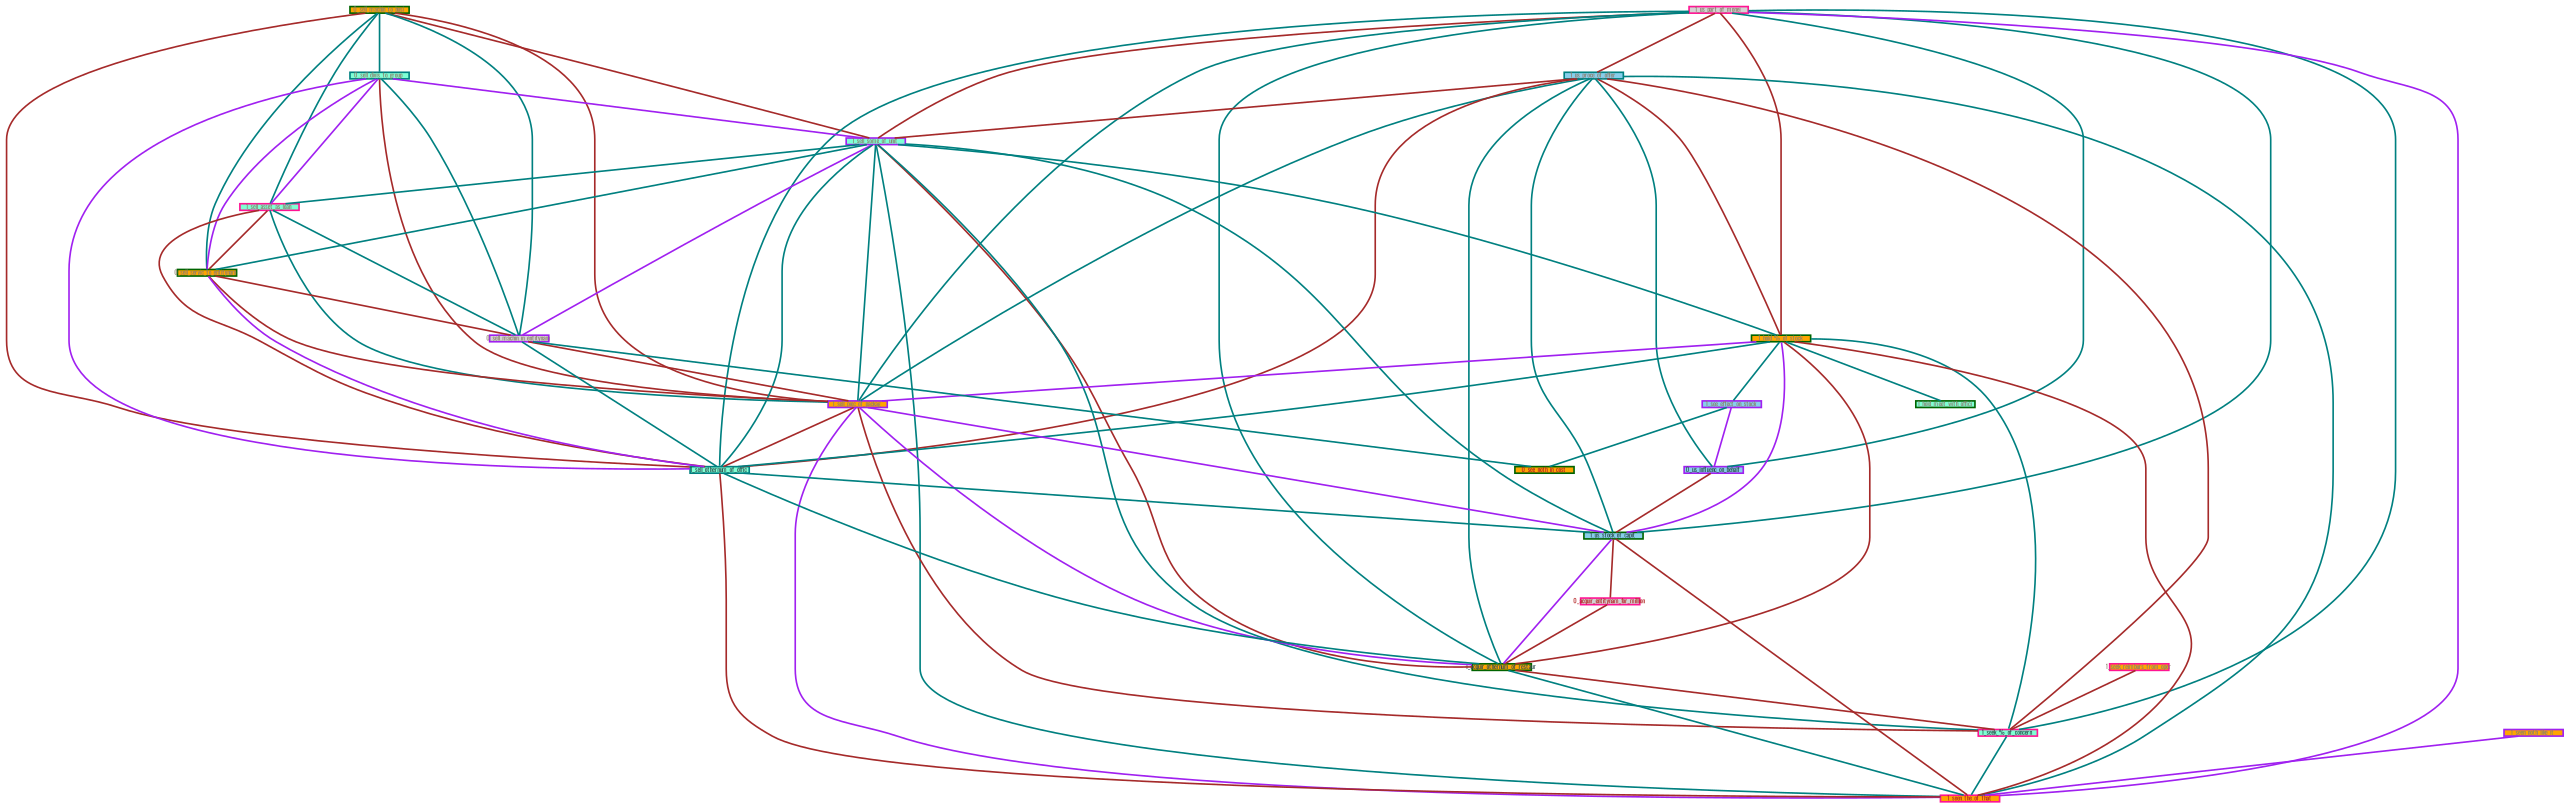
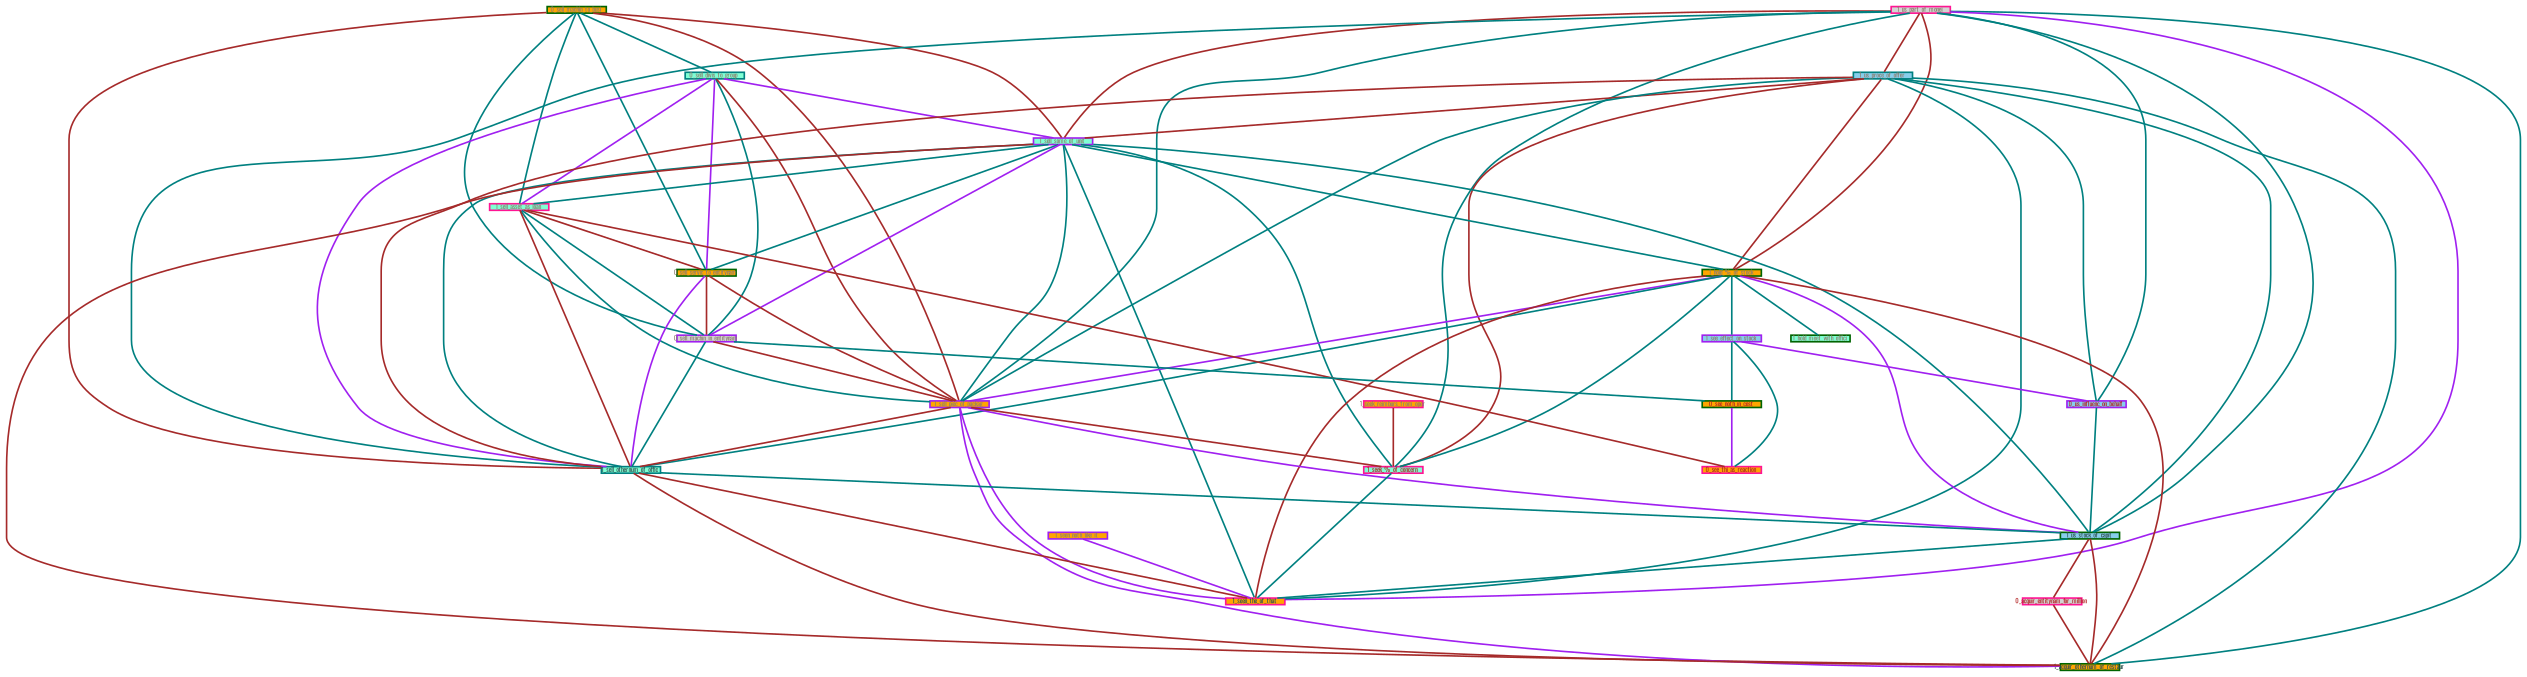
(1714, 470) -> (2097, 404)
none -> (1732, 470)
(1663, 503) -> (2093, 470)
(1558, 601) -> (2097, 601)
(1092, 606) -> (1149, 636)
(1792, 667) -> (1732, 564)
(1755, 700) -> none
(2008, 733) -> (1393, 470)
(1759, 739) -> none
(1970, 799) -> (1255, 601)
